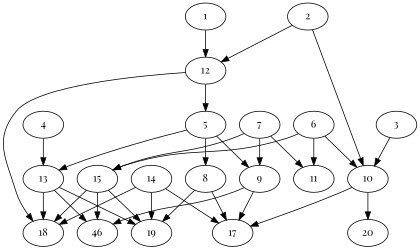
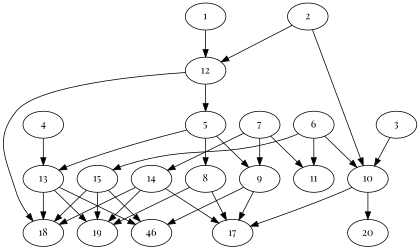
(211, 145) -> (218, 146)
